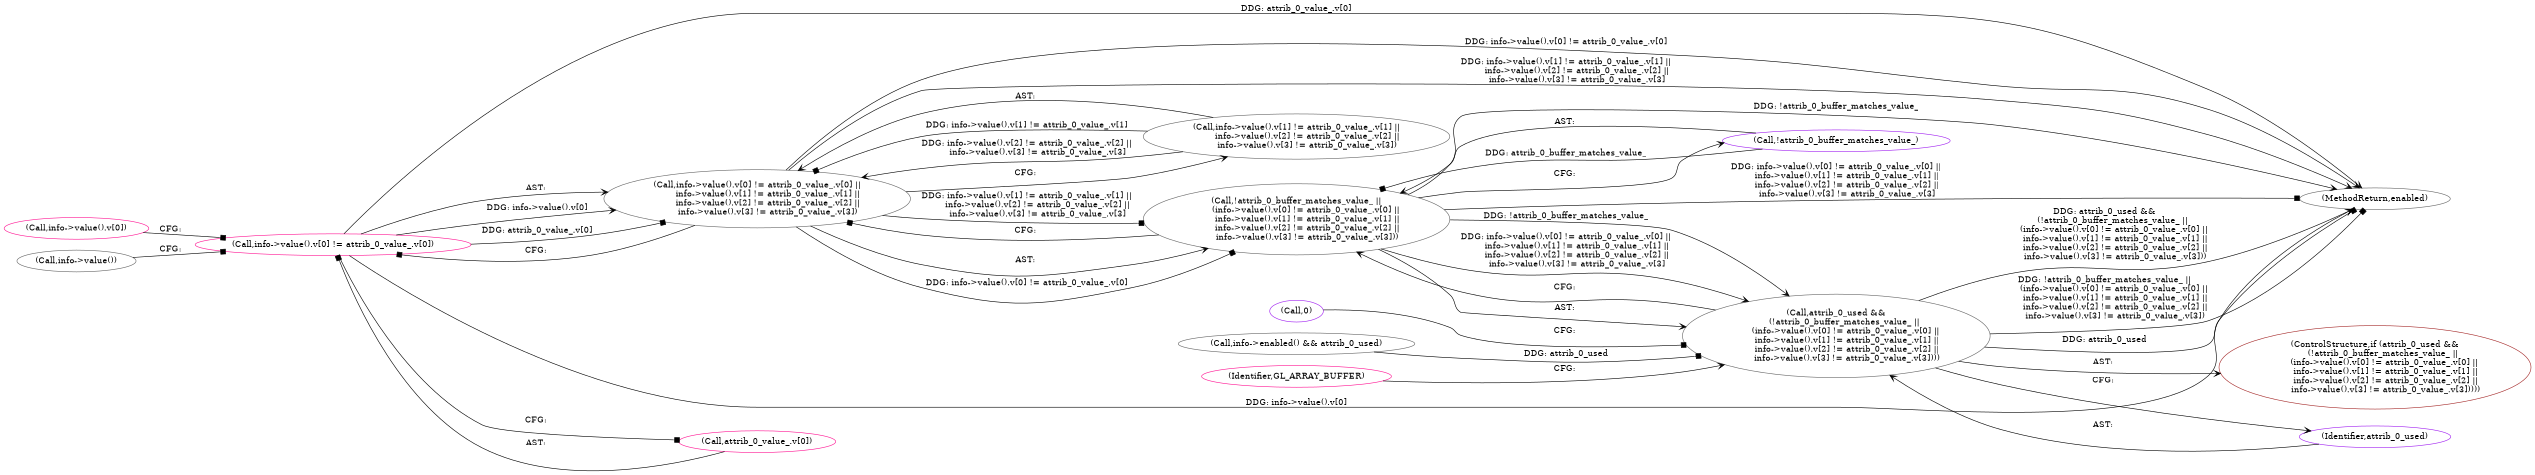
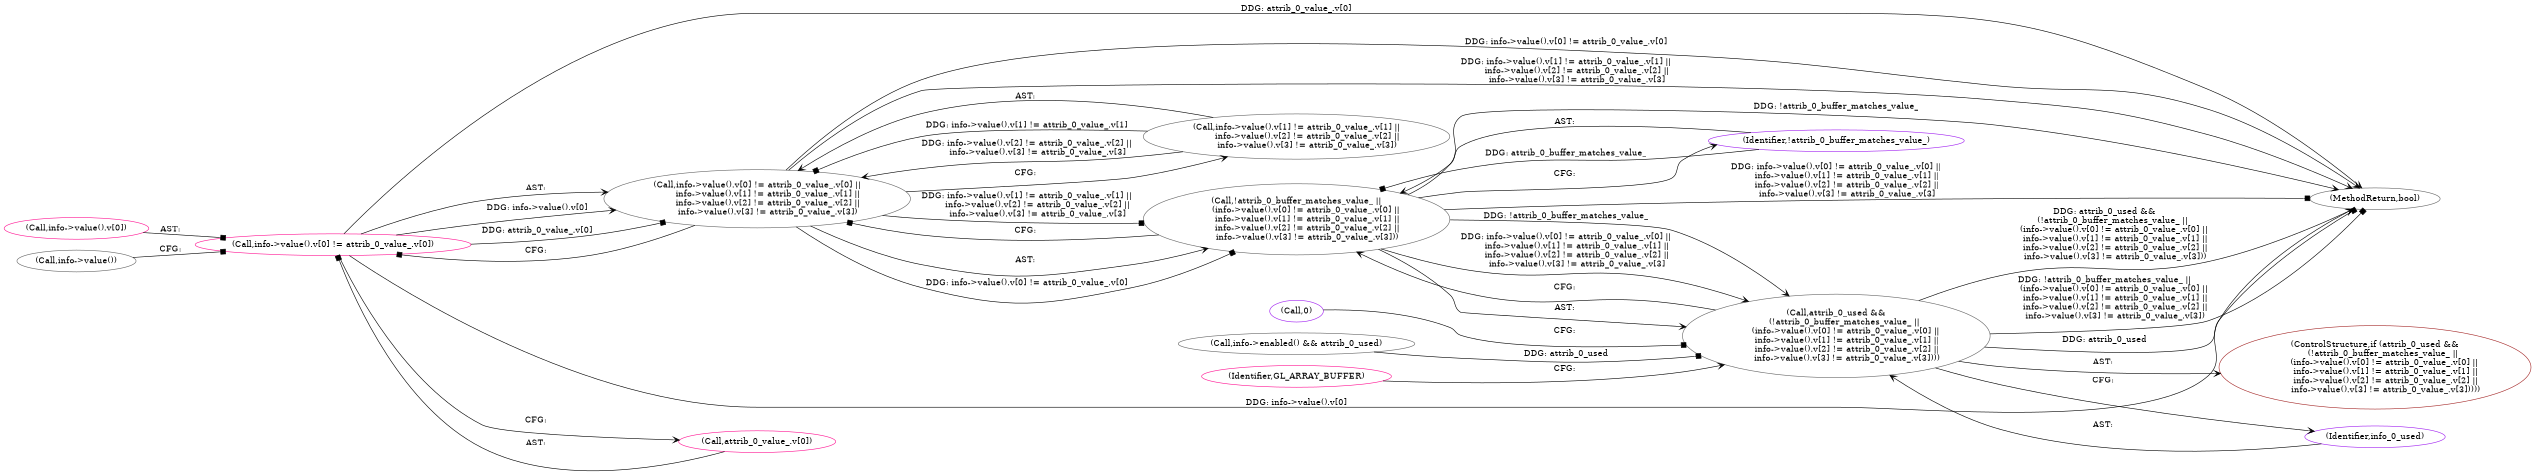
(1836, 141) -> (1836, 141)
(2375, 199) -> (2375, 199)
(172, 229) -> (172, 229)
(468, 416) -> (468, 416)
(2375, 437) -> (2375, 437)
